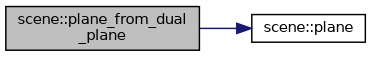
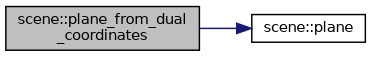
(103, 28) -> (103, 28)
